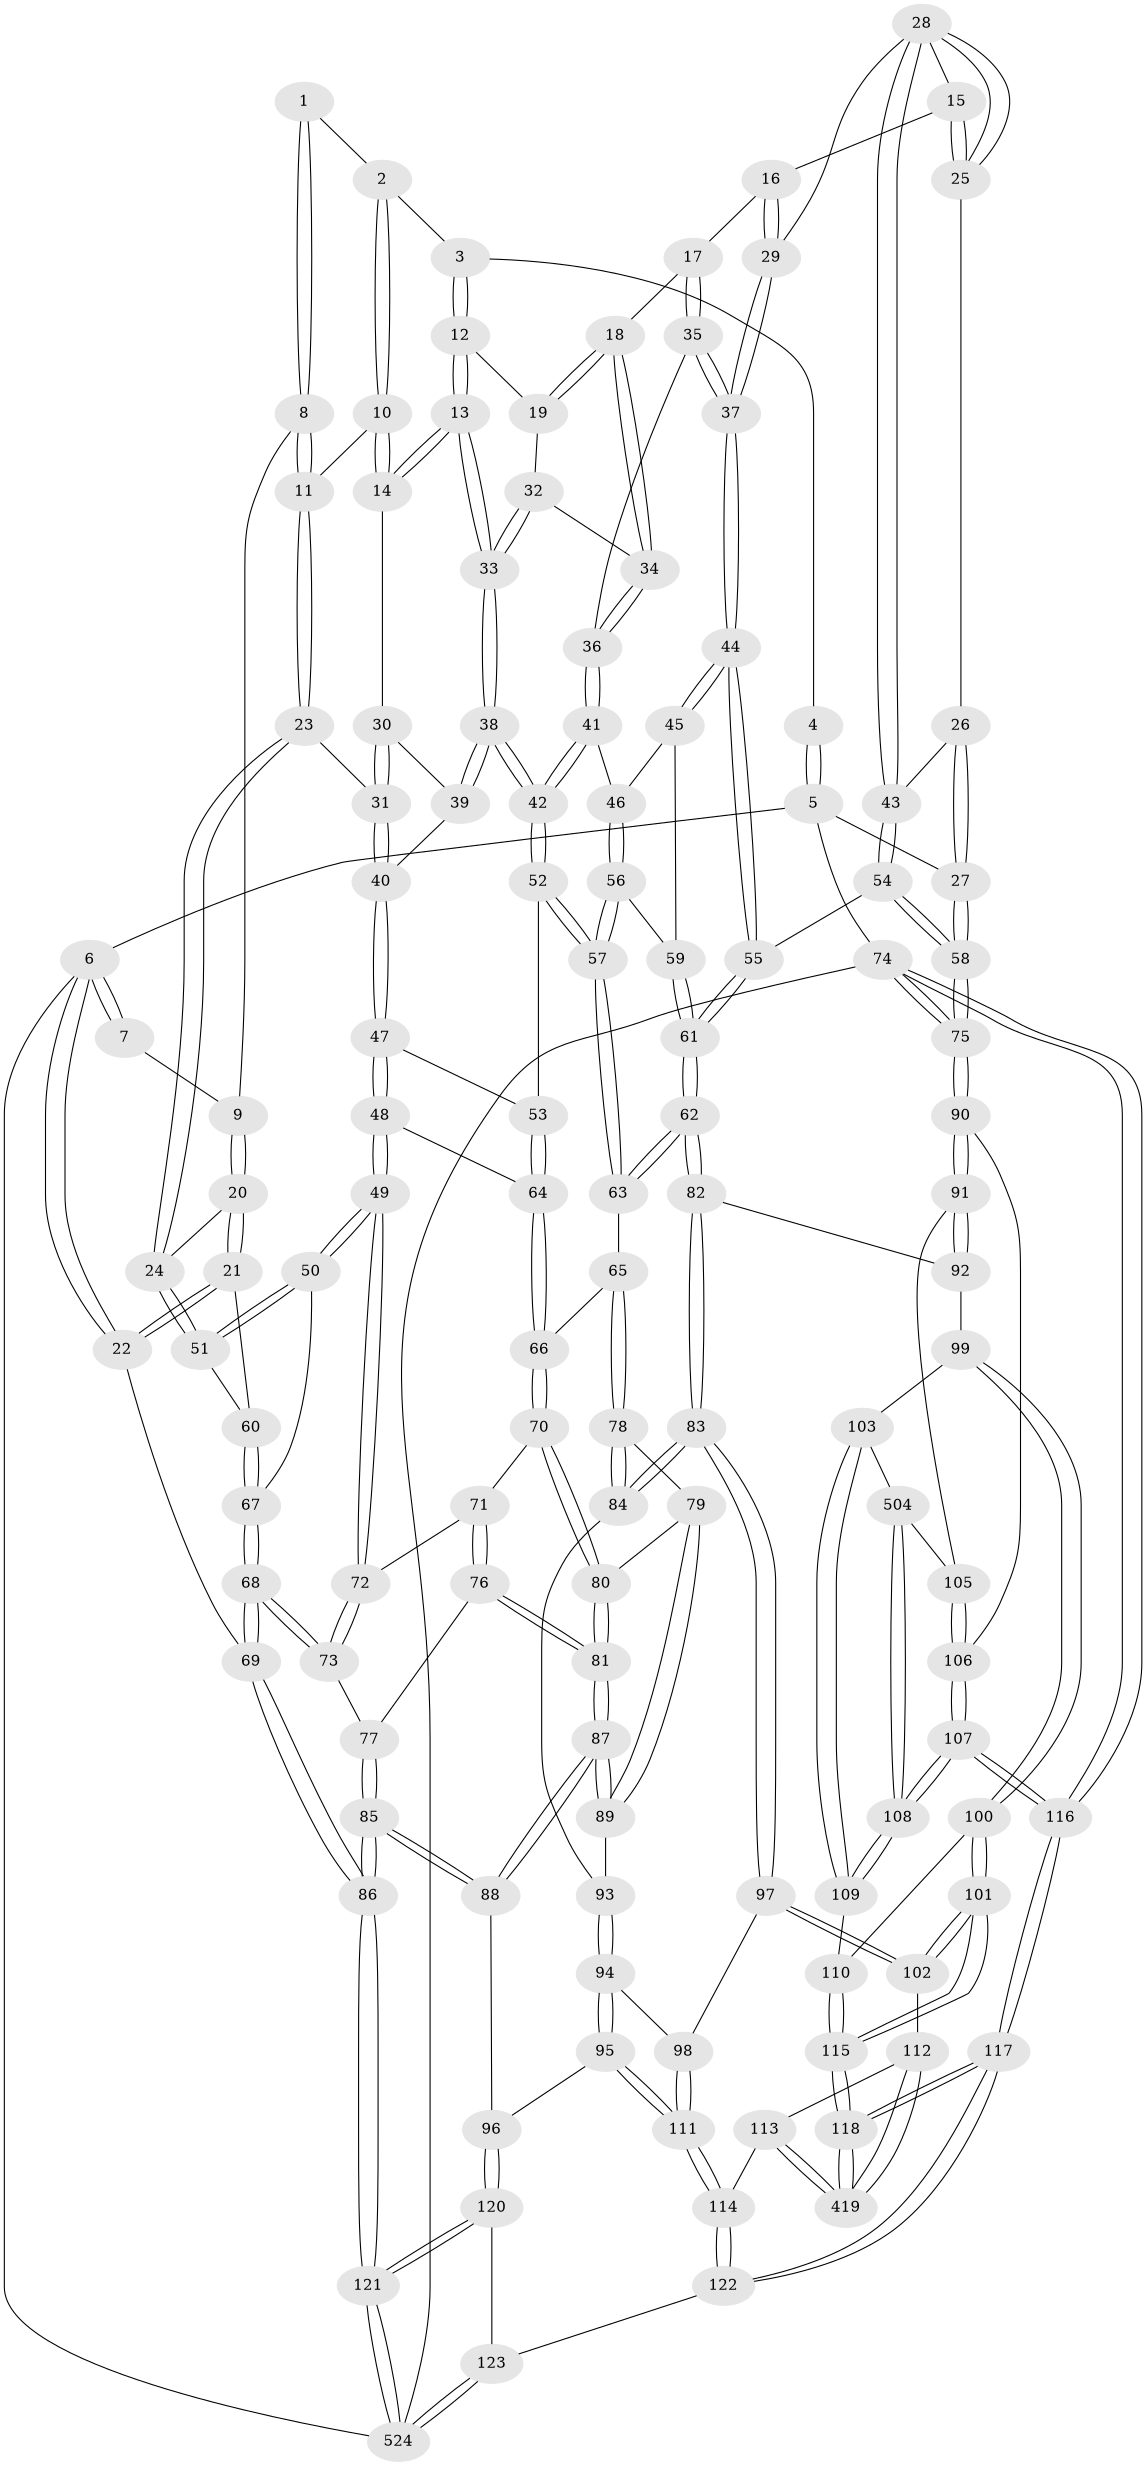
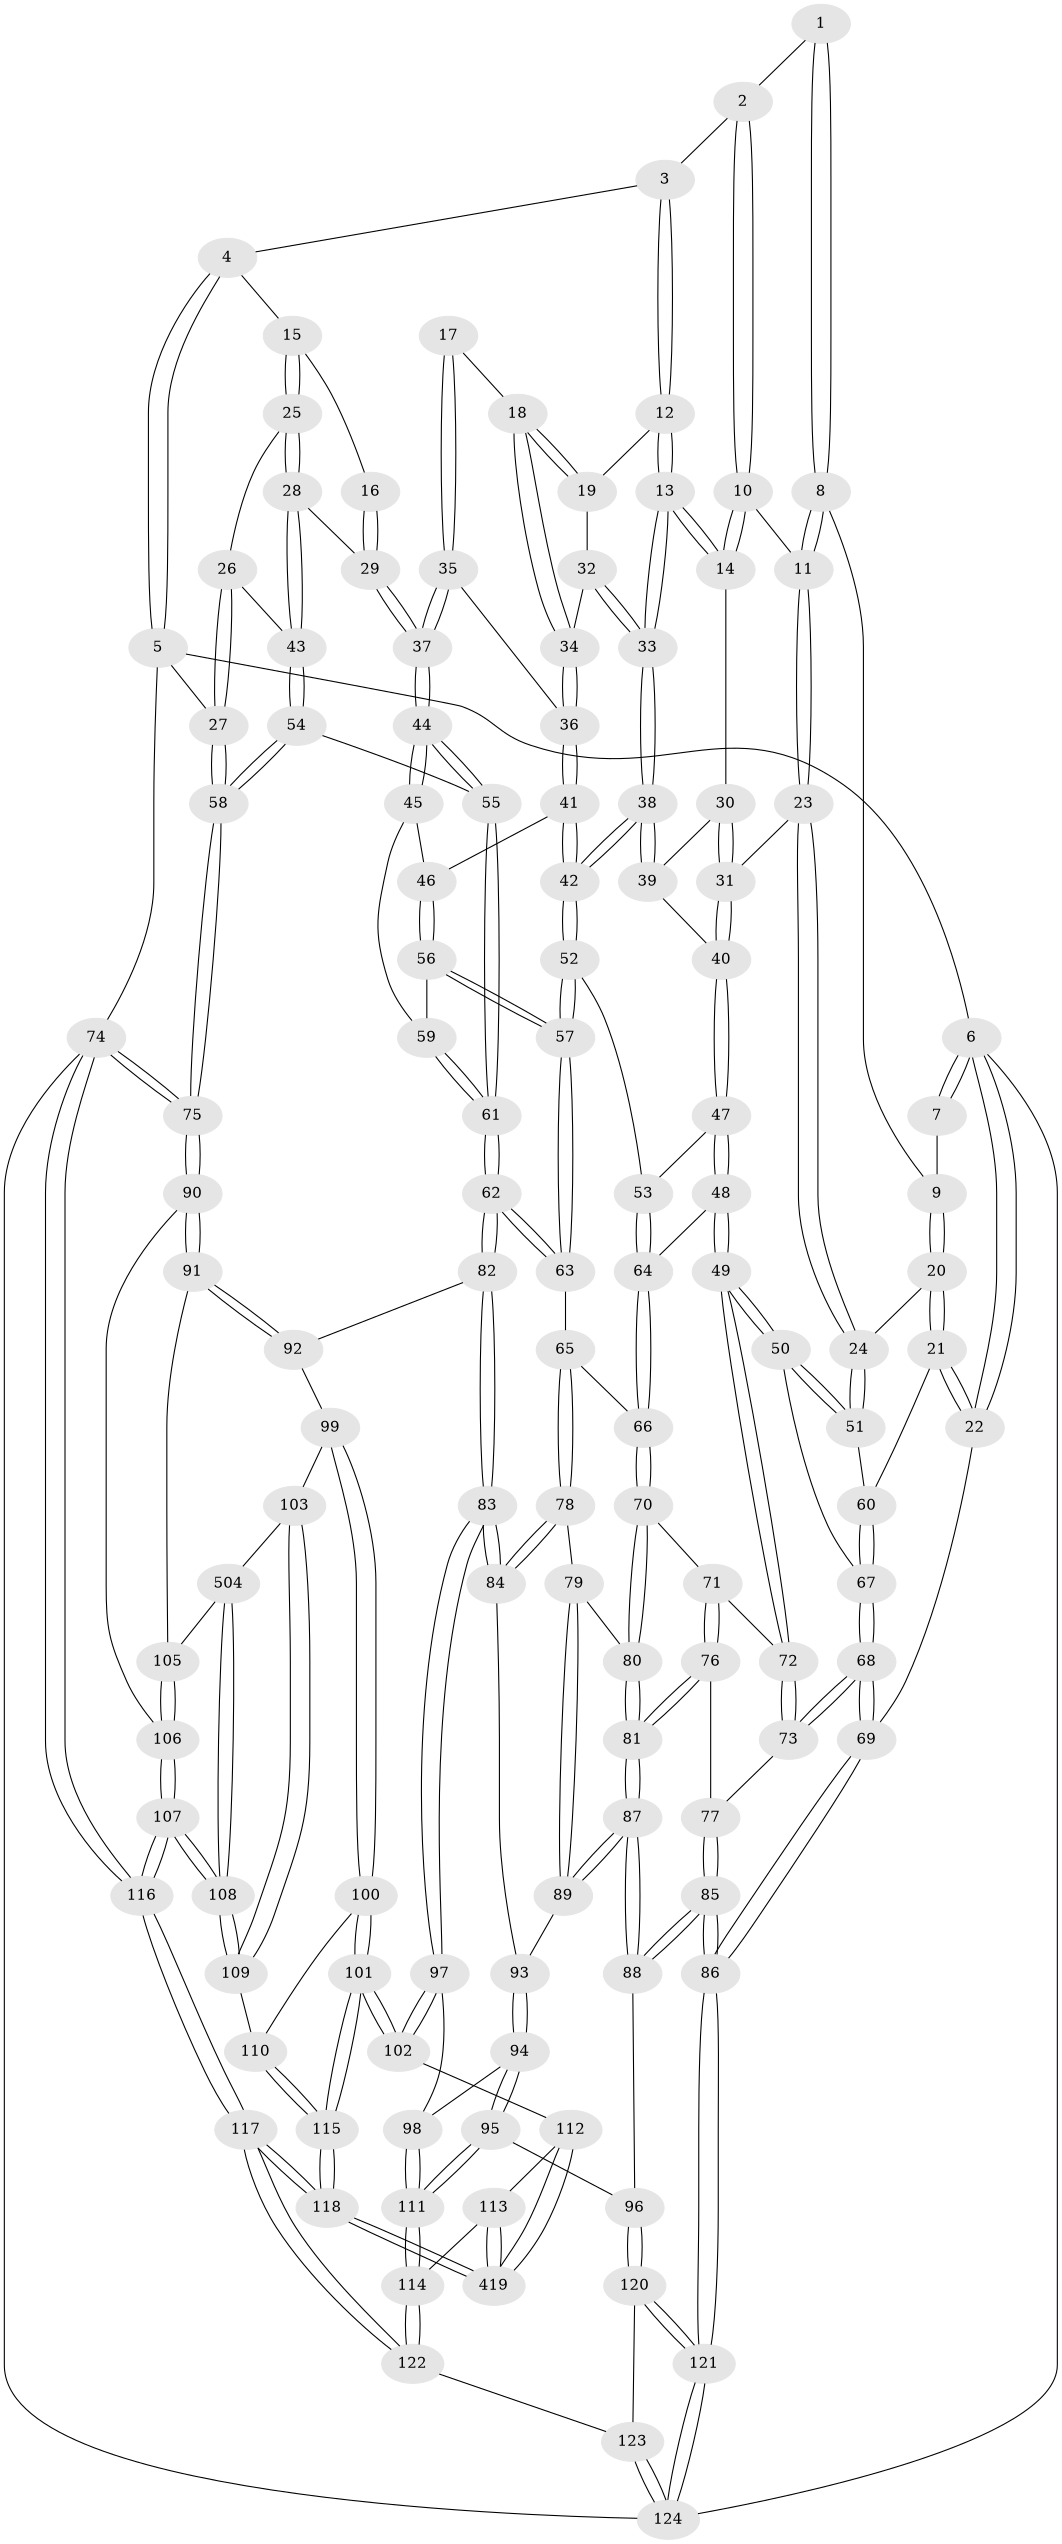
(939, 63) -> (260, 297)
(732, 219) -> none
(399, 2442) -> (668, 2520)
